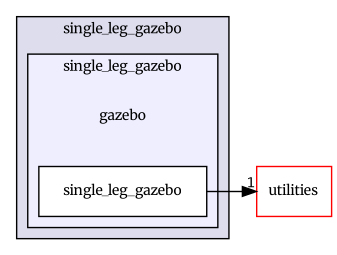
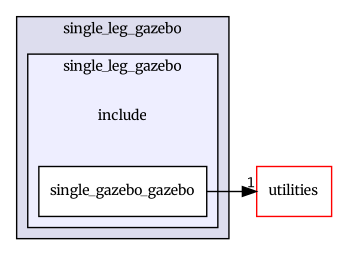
(123, 117) -> (123, 117)
(123, 191) -> (123, 191)
